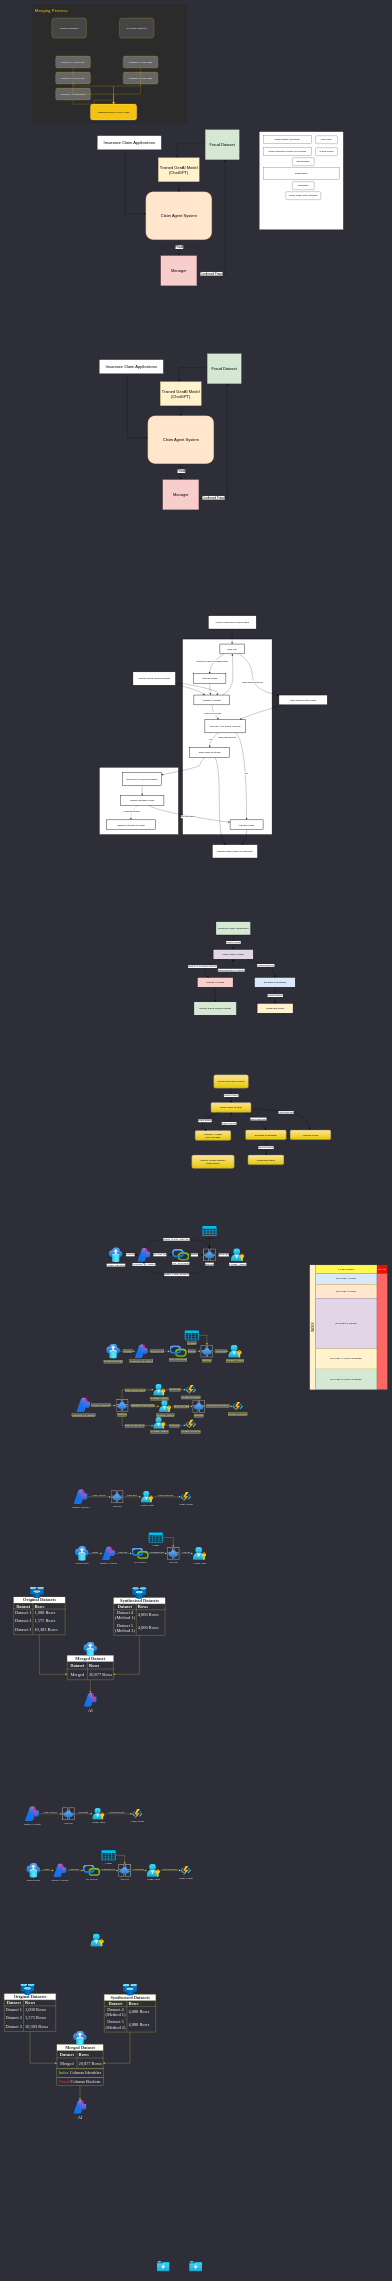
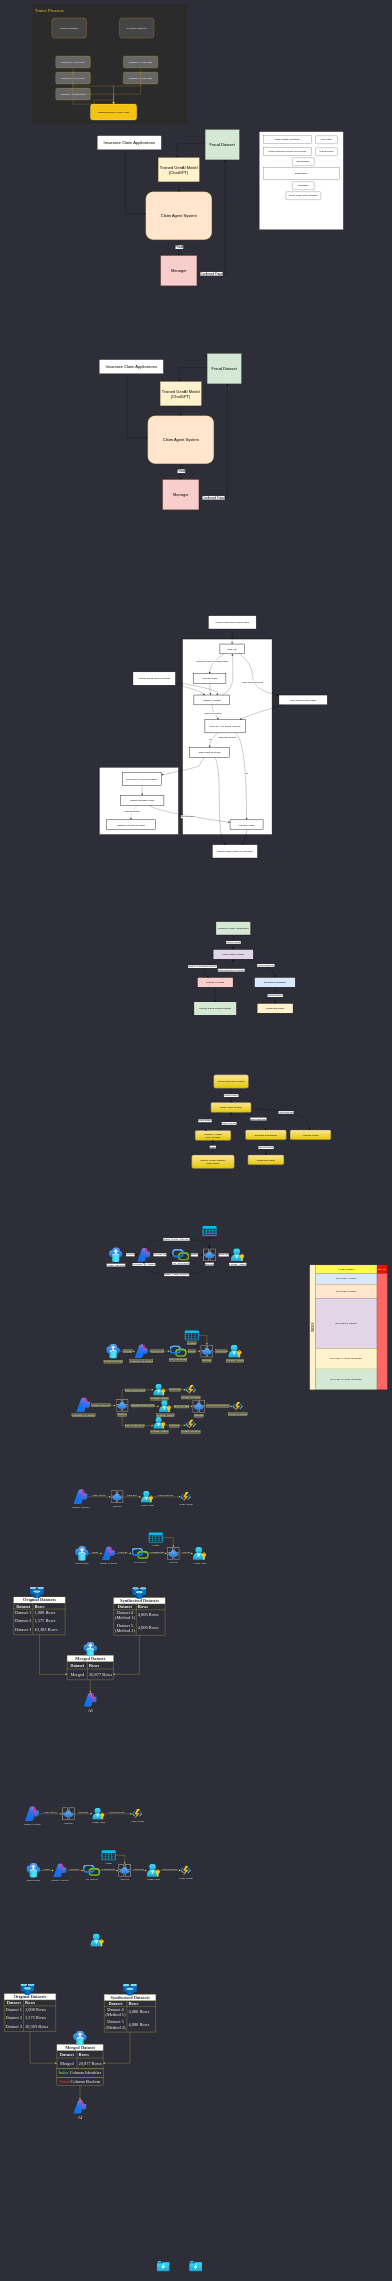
(52, 10) -> (51, 10)
none -> (213, 1145)
